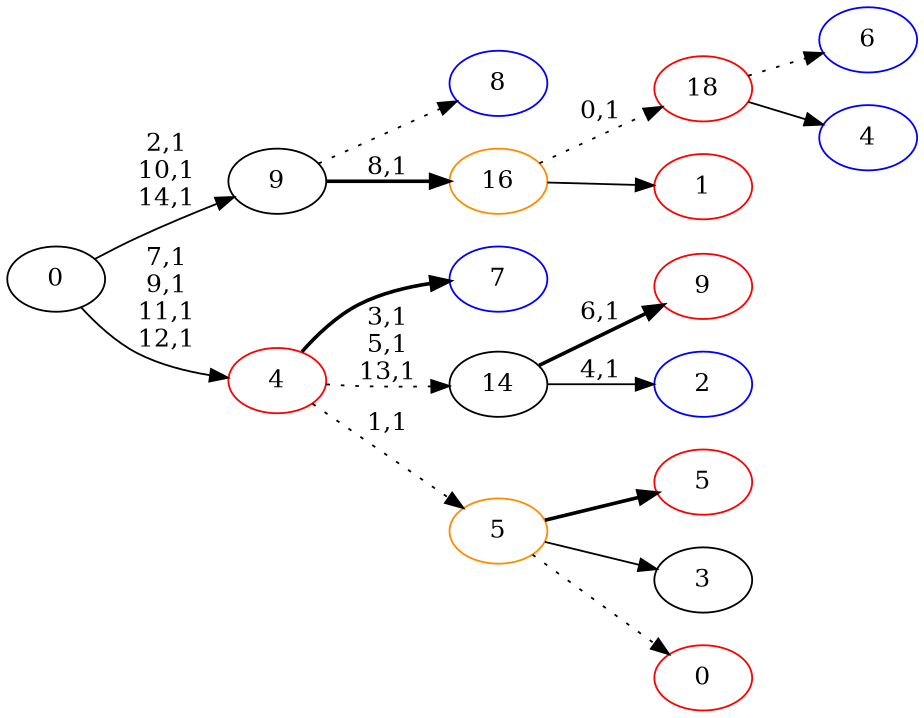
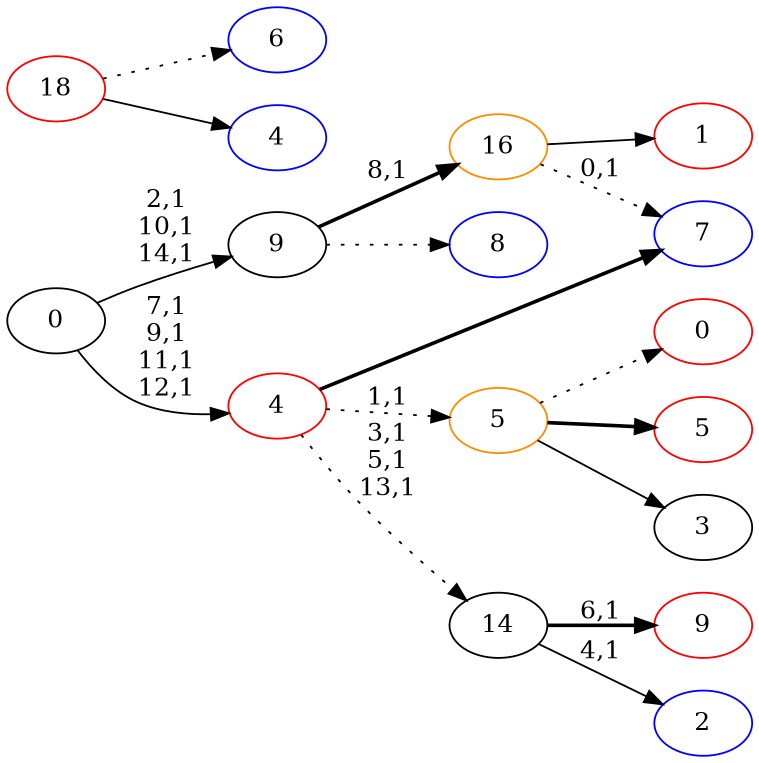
(593, 139) -> (592, 187)
